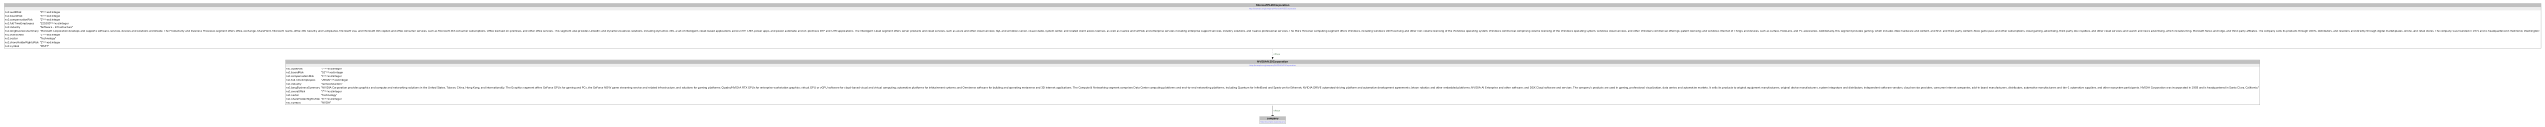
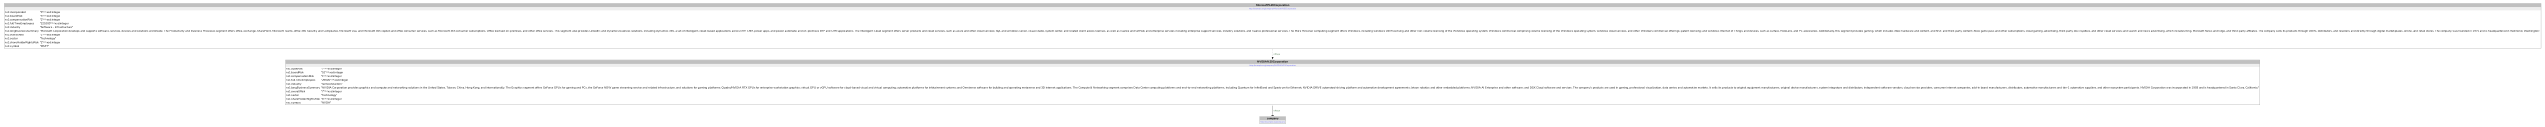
(13, 12) -> (15, 12)
